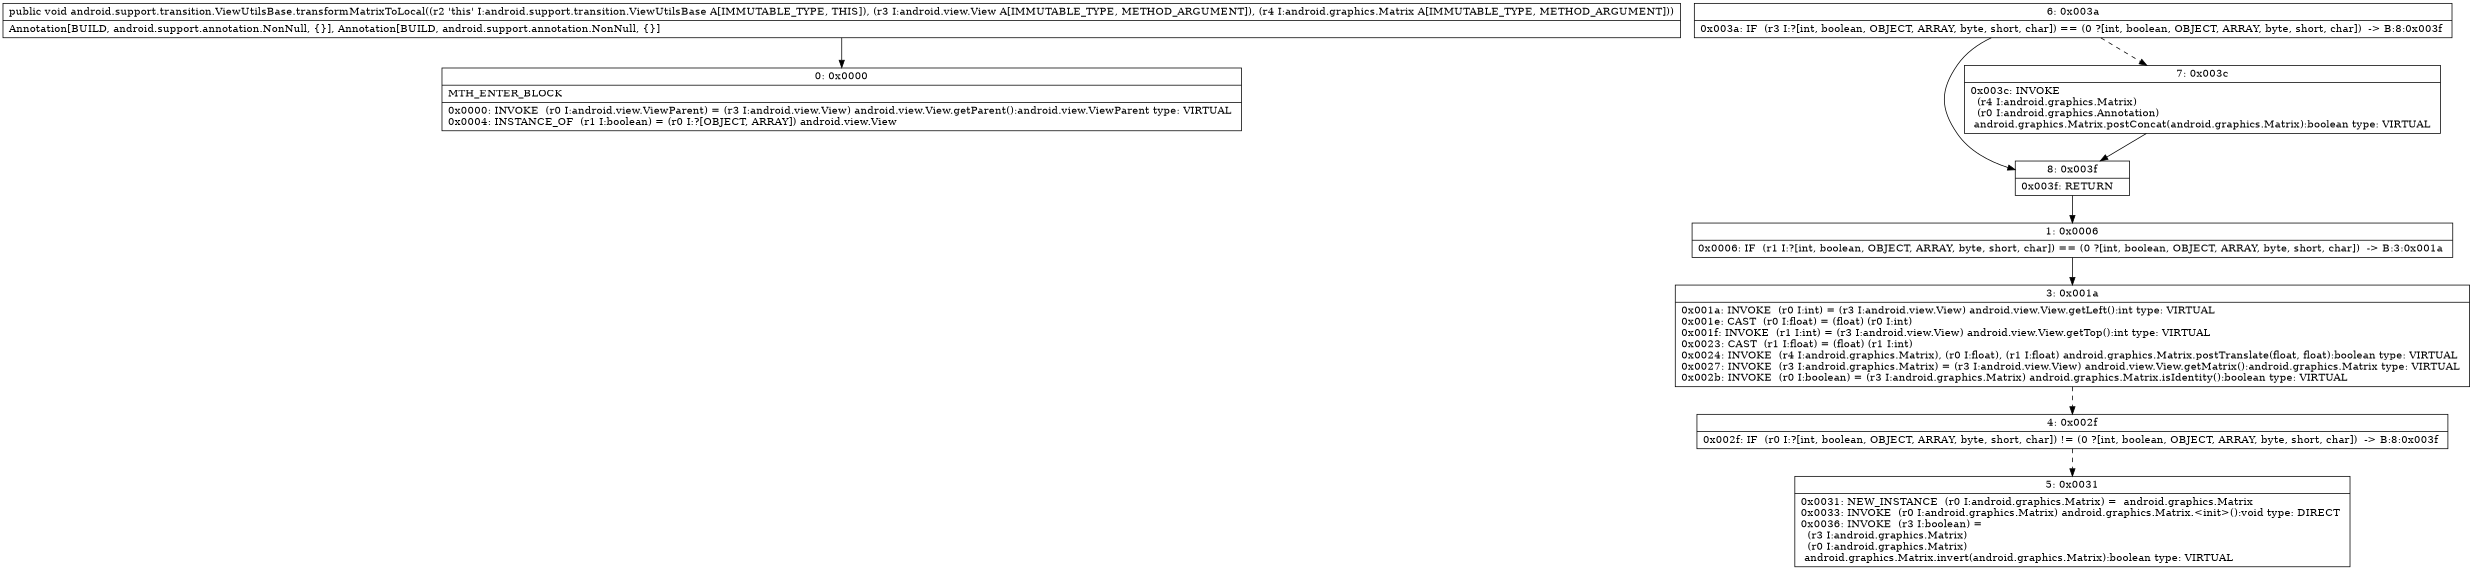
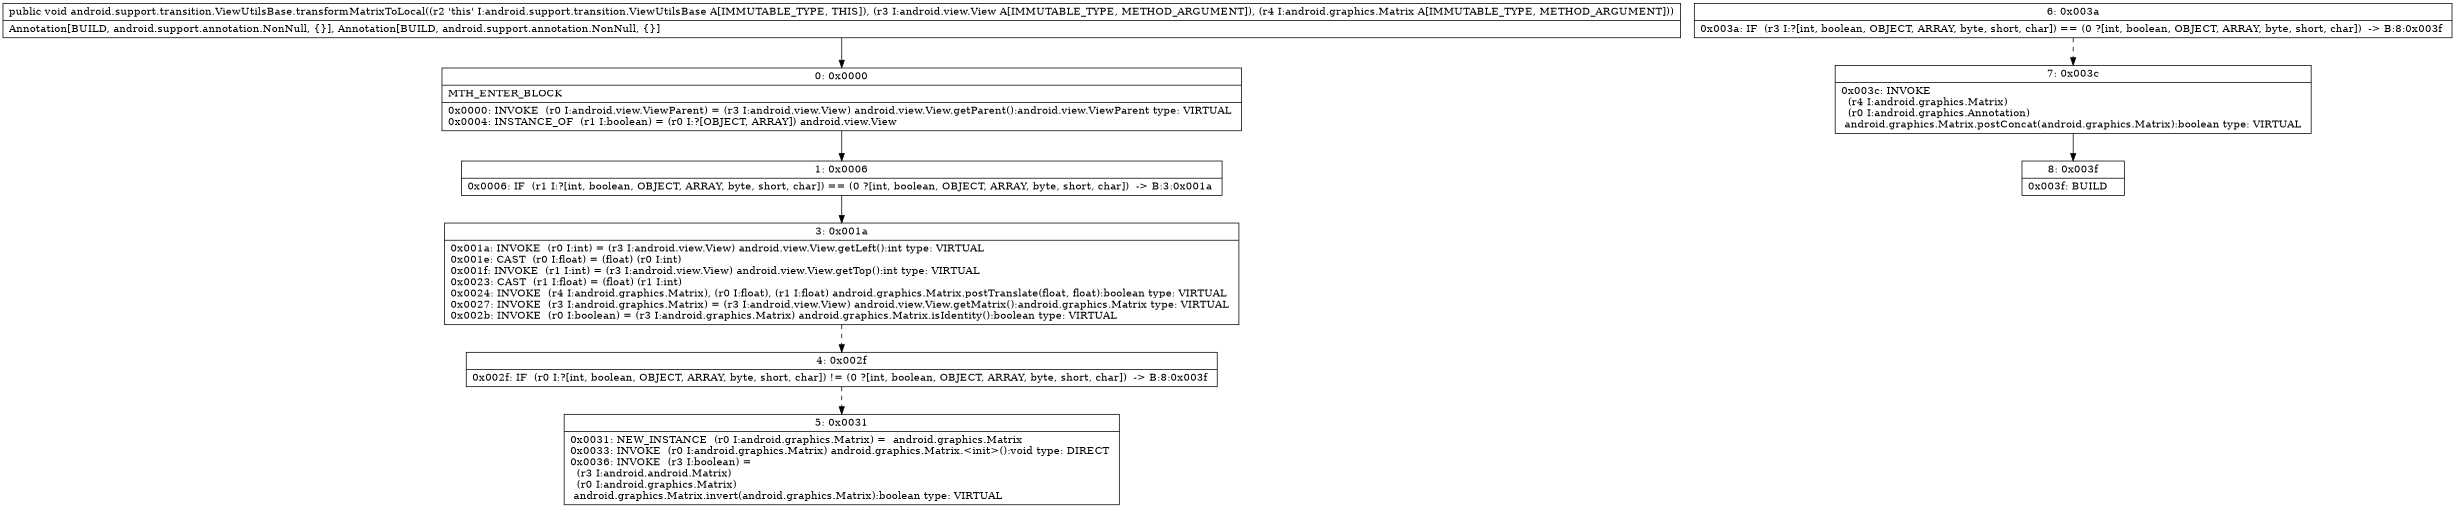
(1945, 108) -> none
(2072, 186) -> (2073, 186)
(2072, 205) -> (842, 142)
(1884, 535) -> (651, 473)
